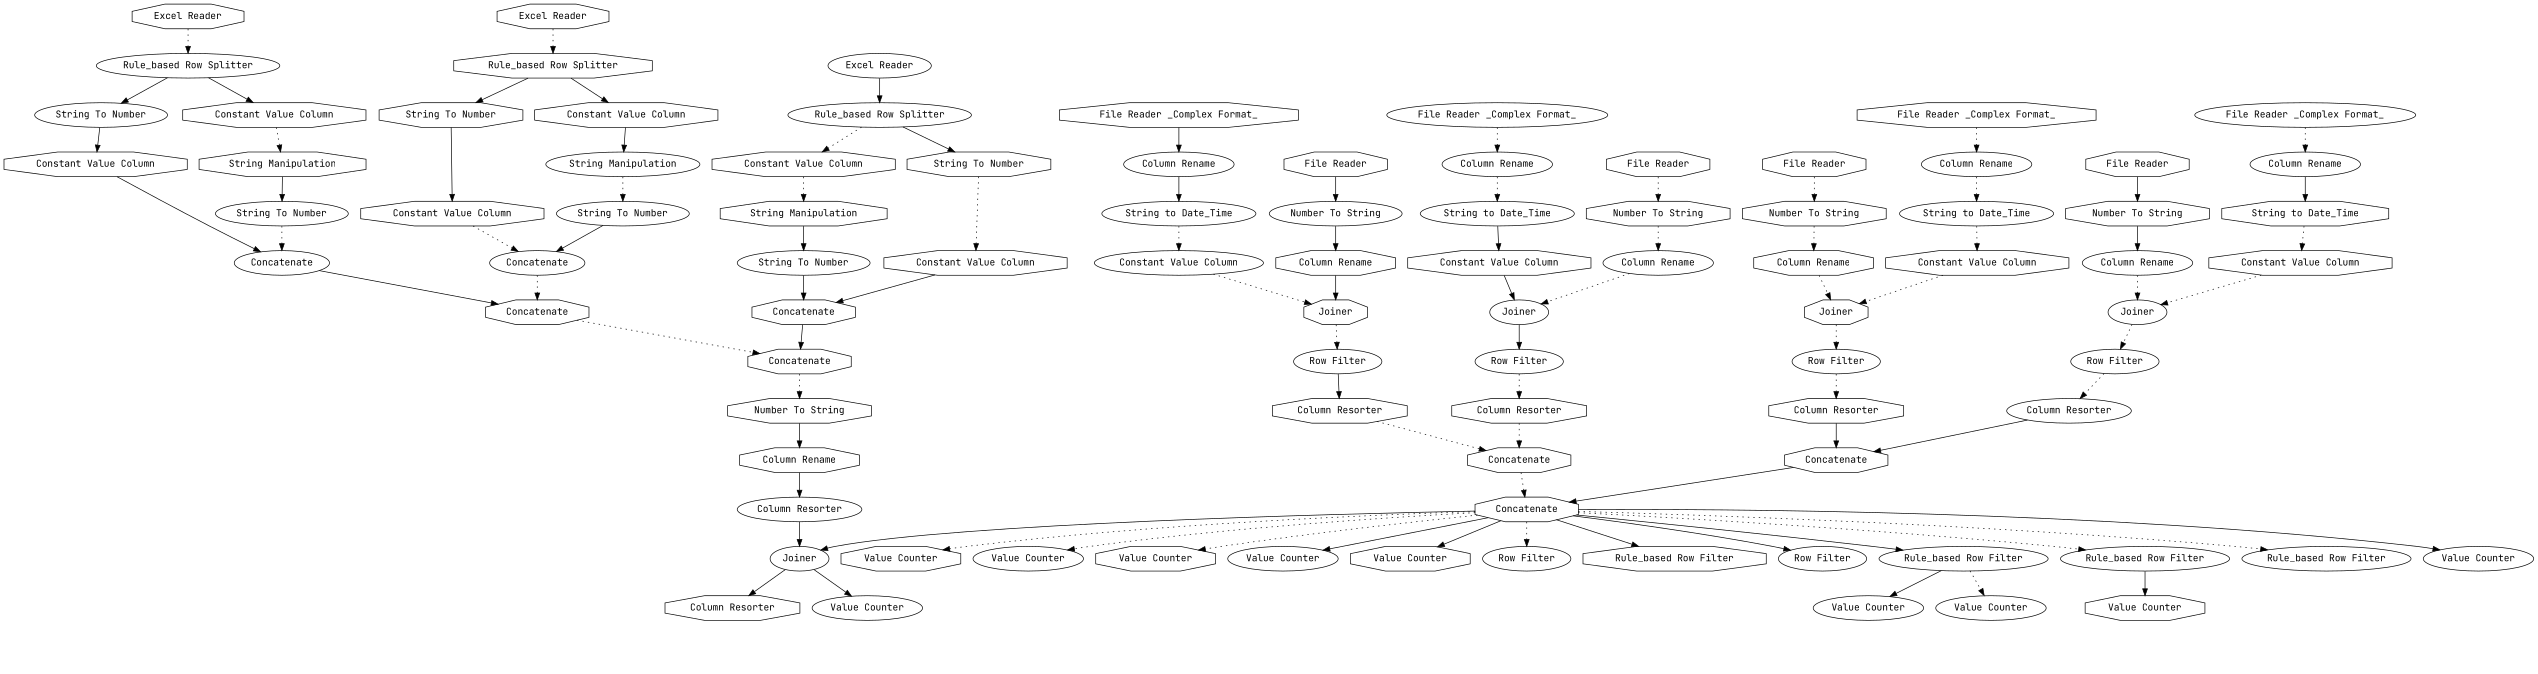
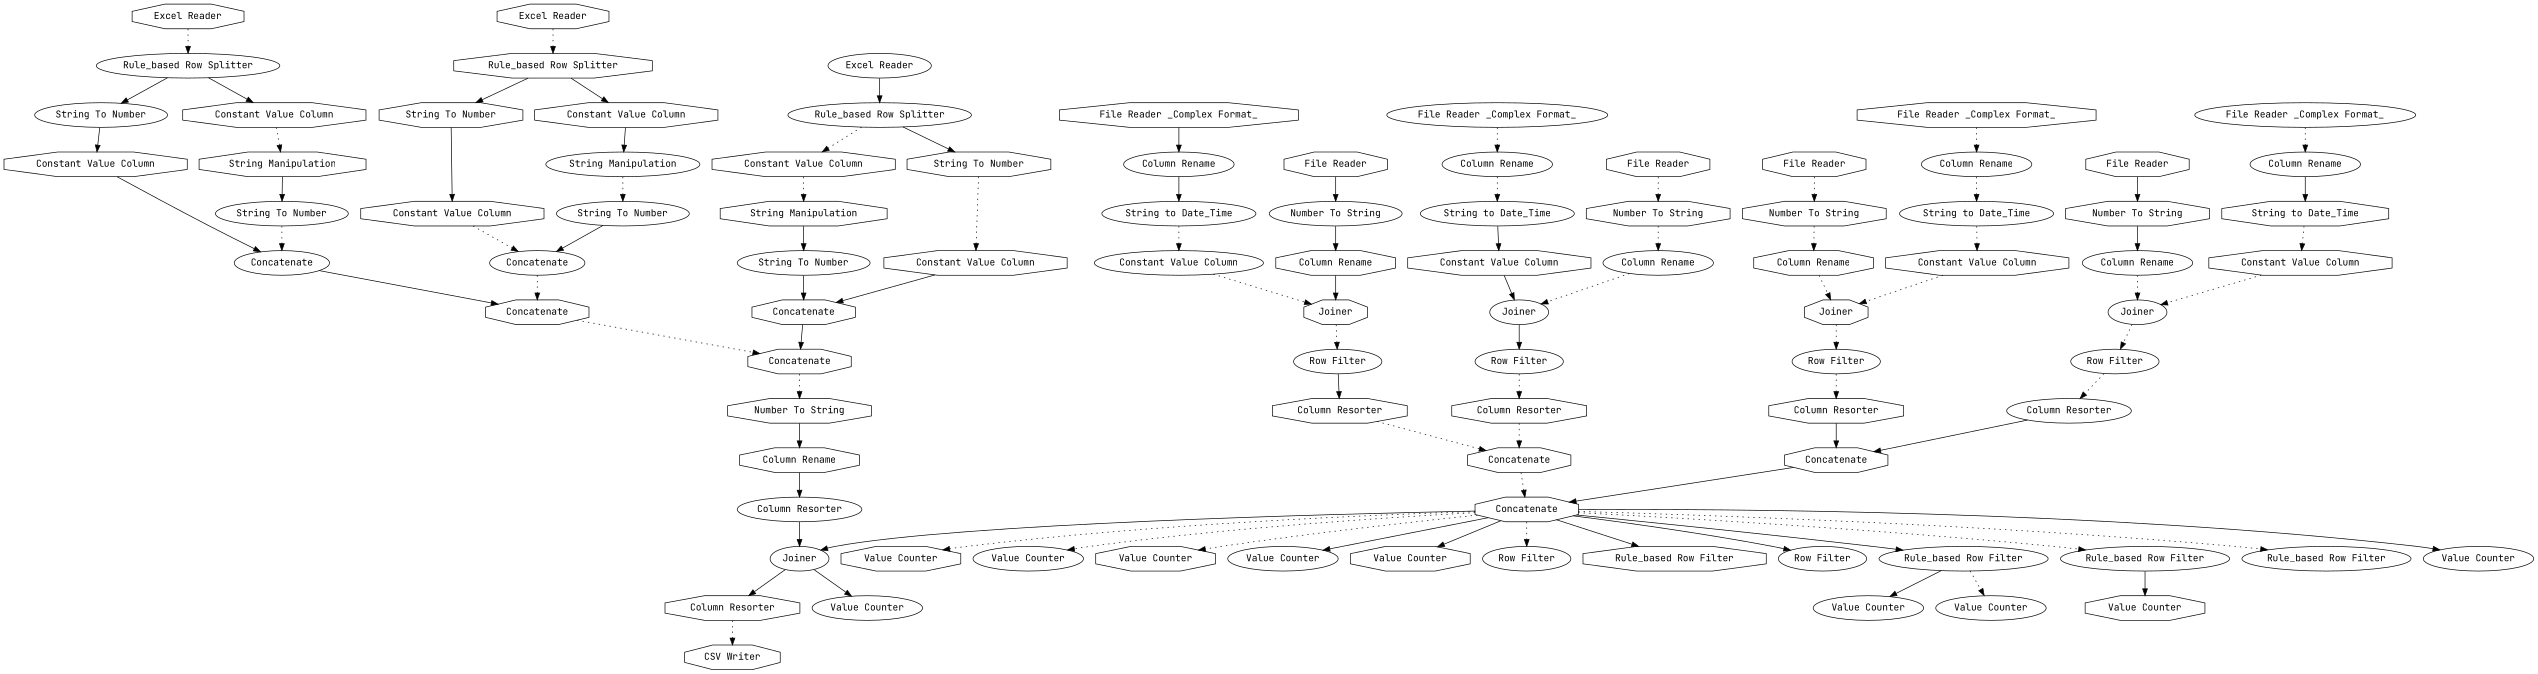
none -> (732, 657)
